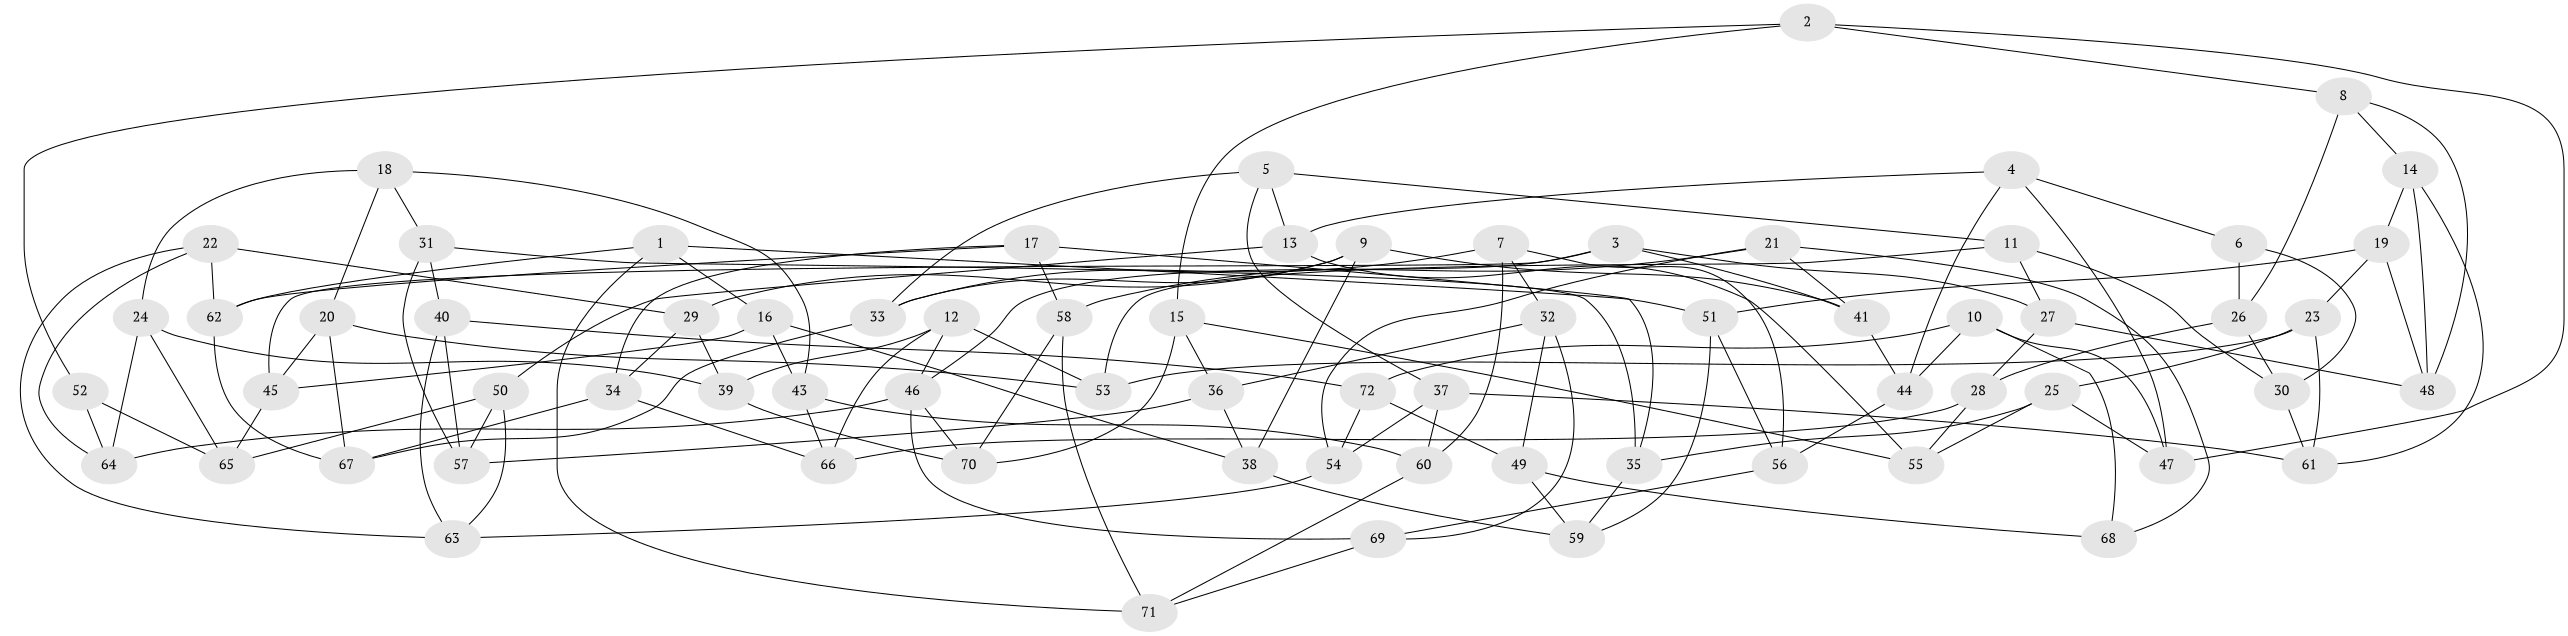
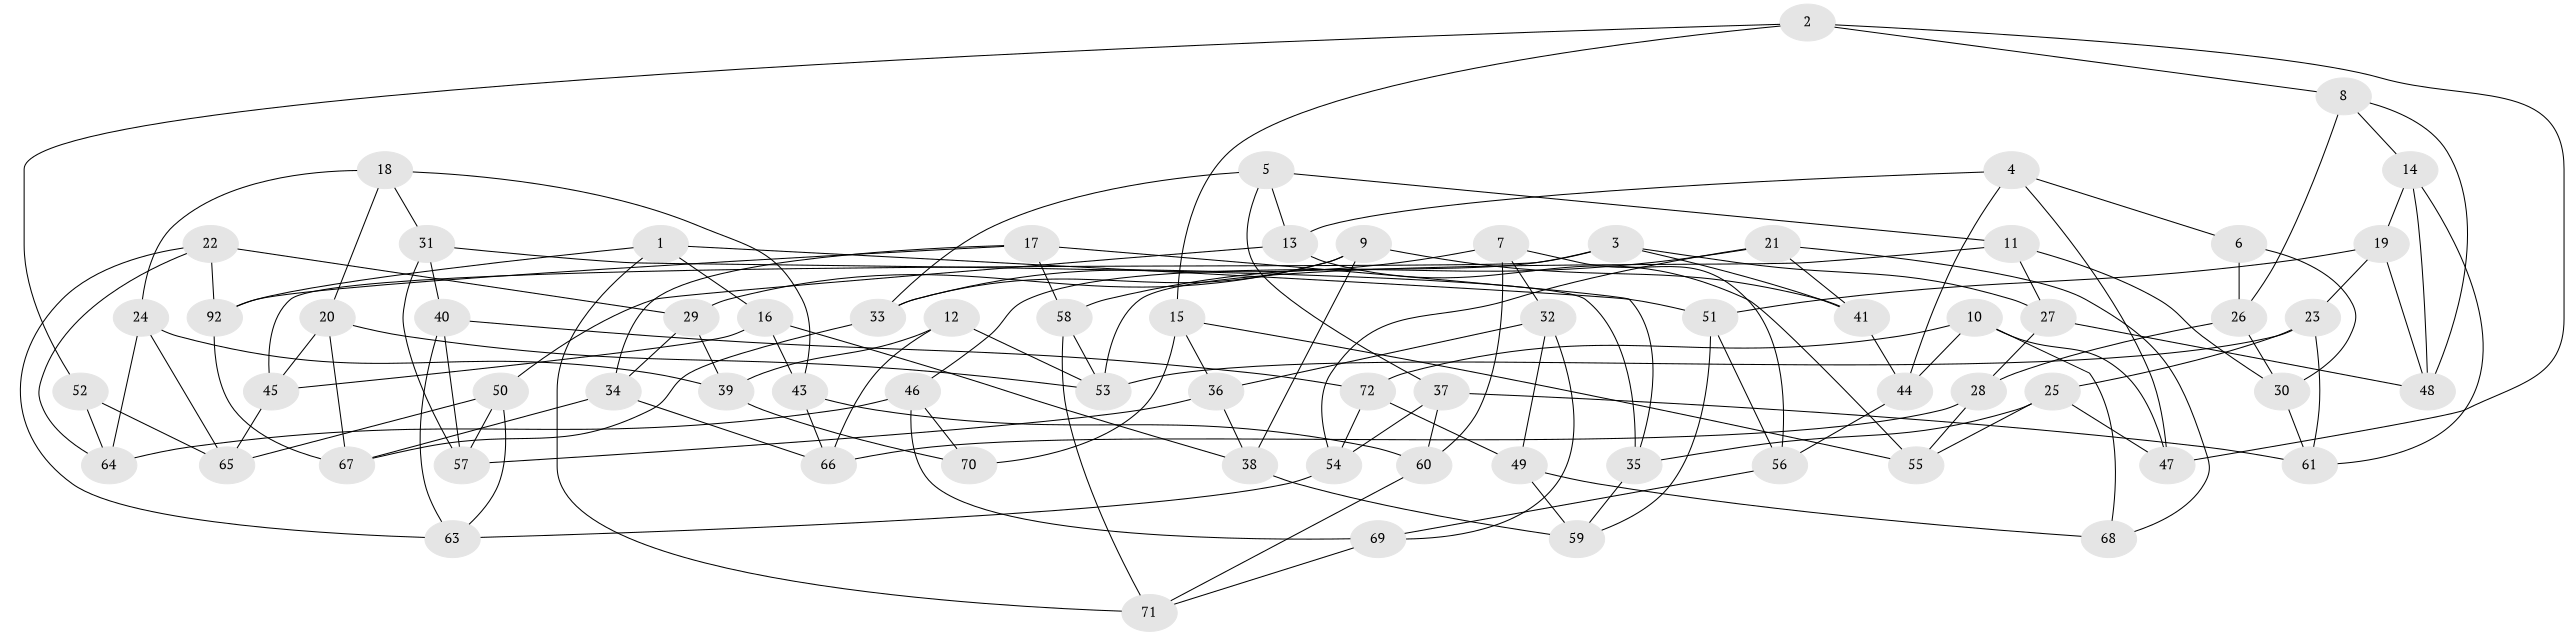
(215, 318) -> (215, 318)
(931, 357) -> none
(1011, 400) -> (1082, 351)
